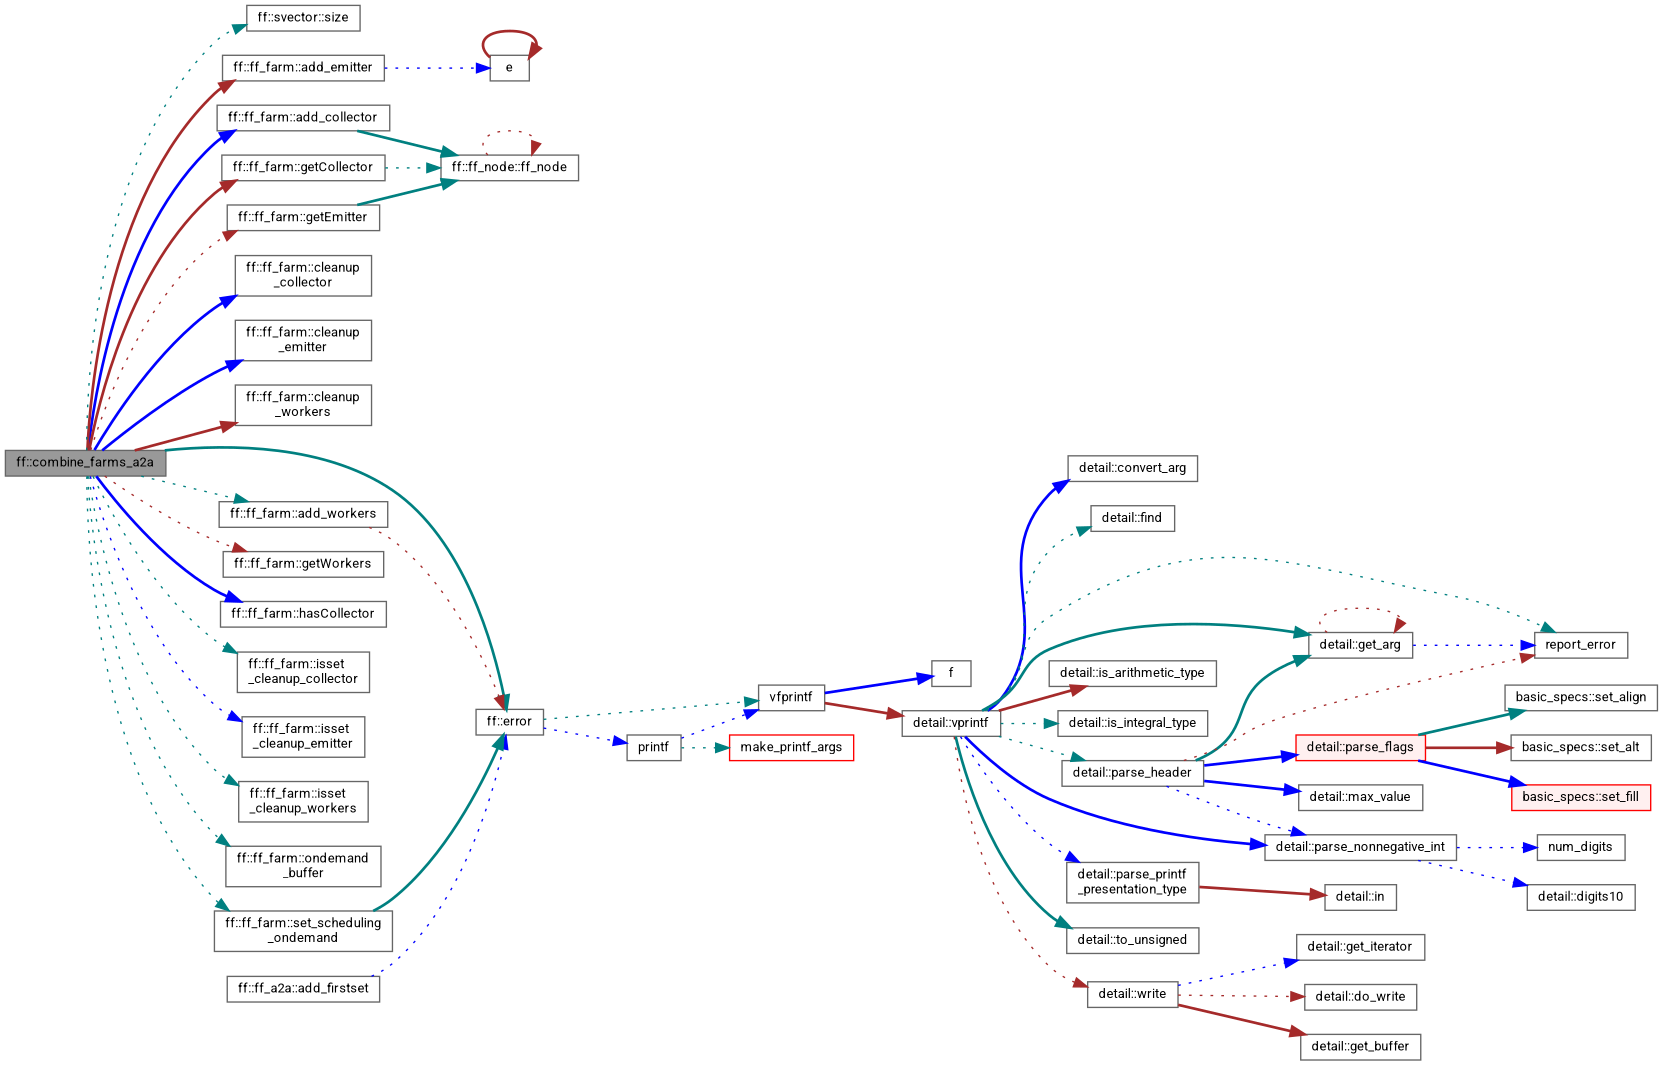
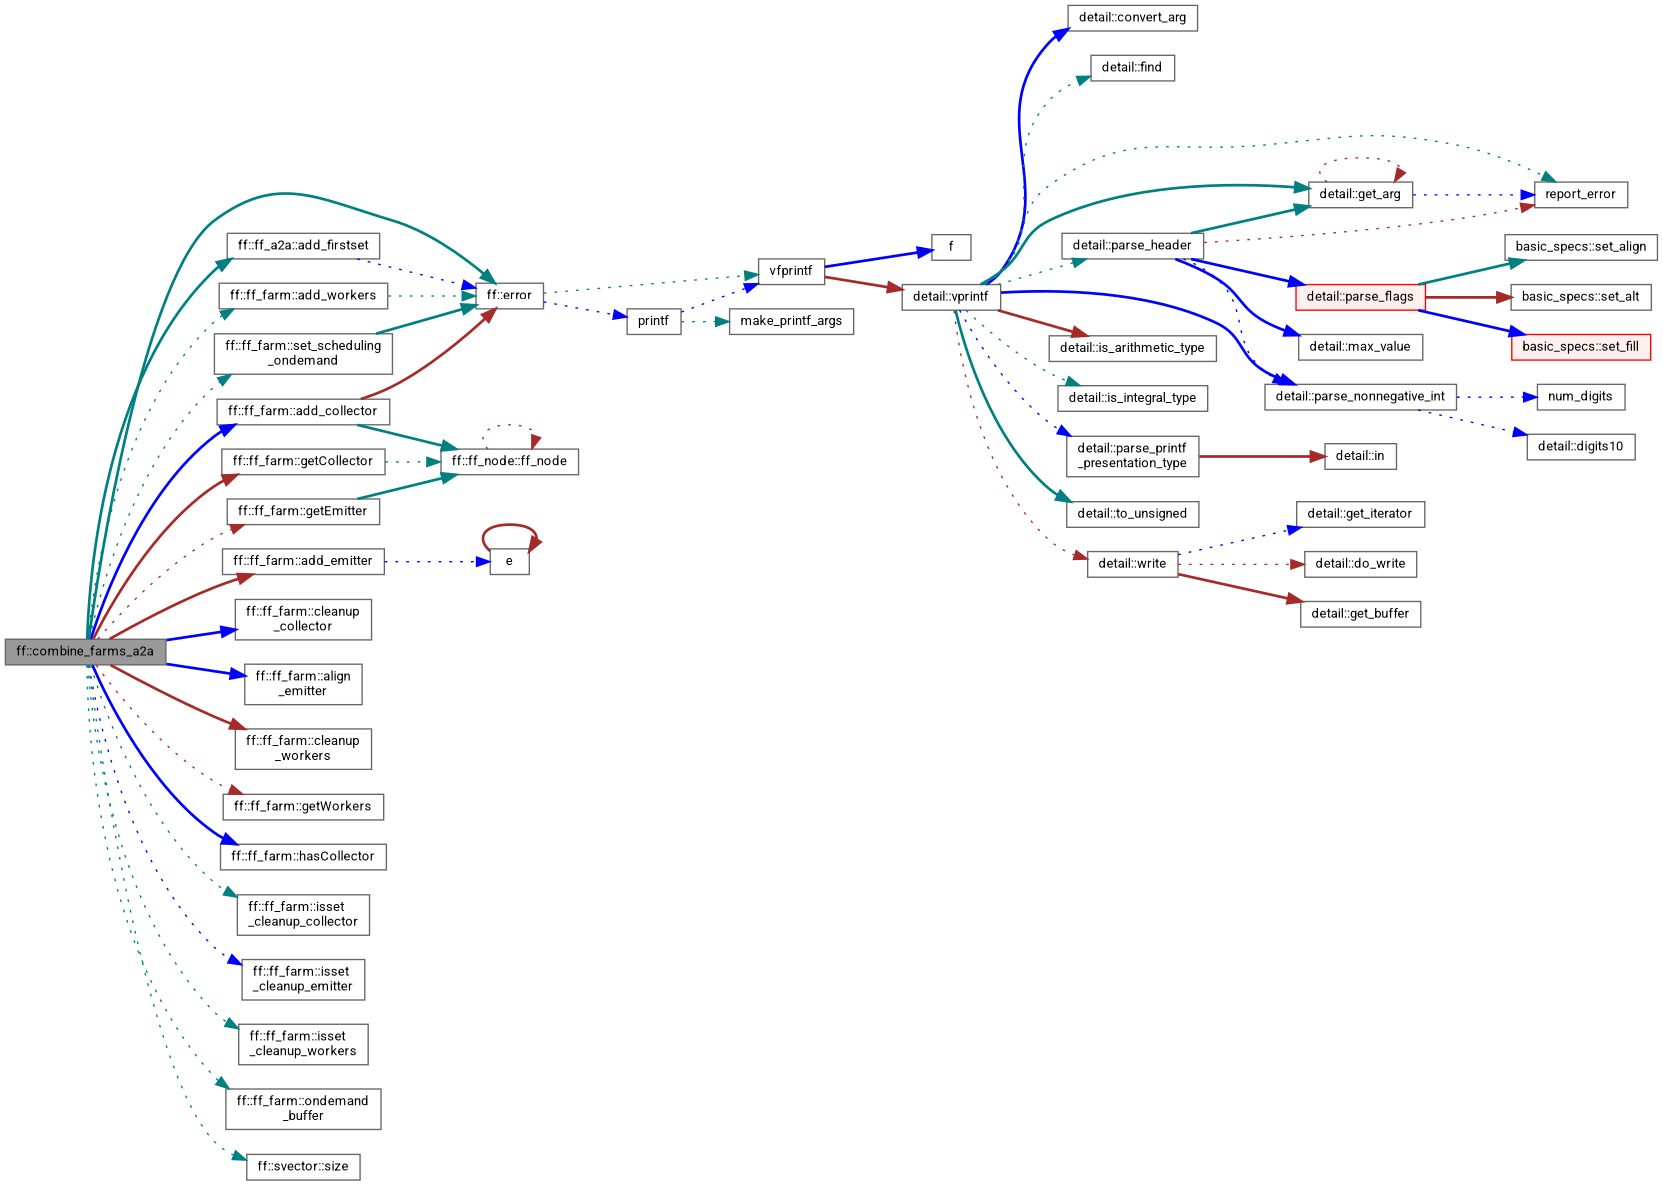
(303, 341) -> (303, 684)
none -> (427, 365)
none -> (102, 508)
(448, 600) -> (425, 296)
(792, 748) -> (792, 322)
